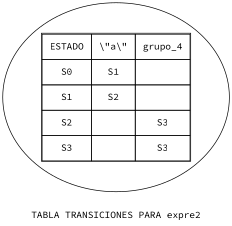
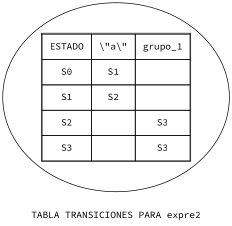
(163, 47) -> (163, 47)
